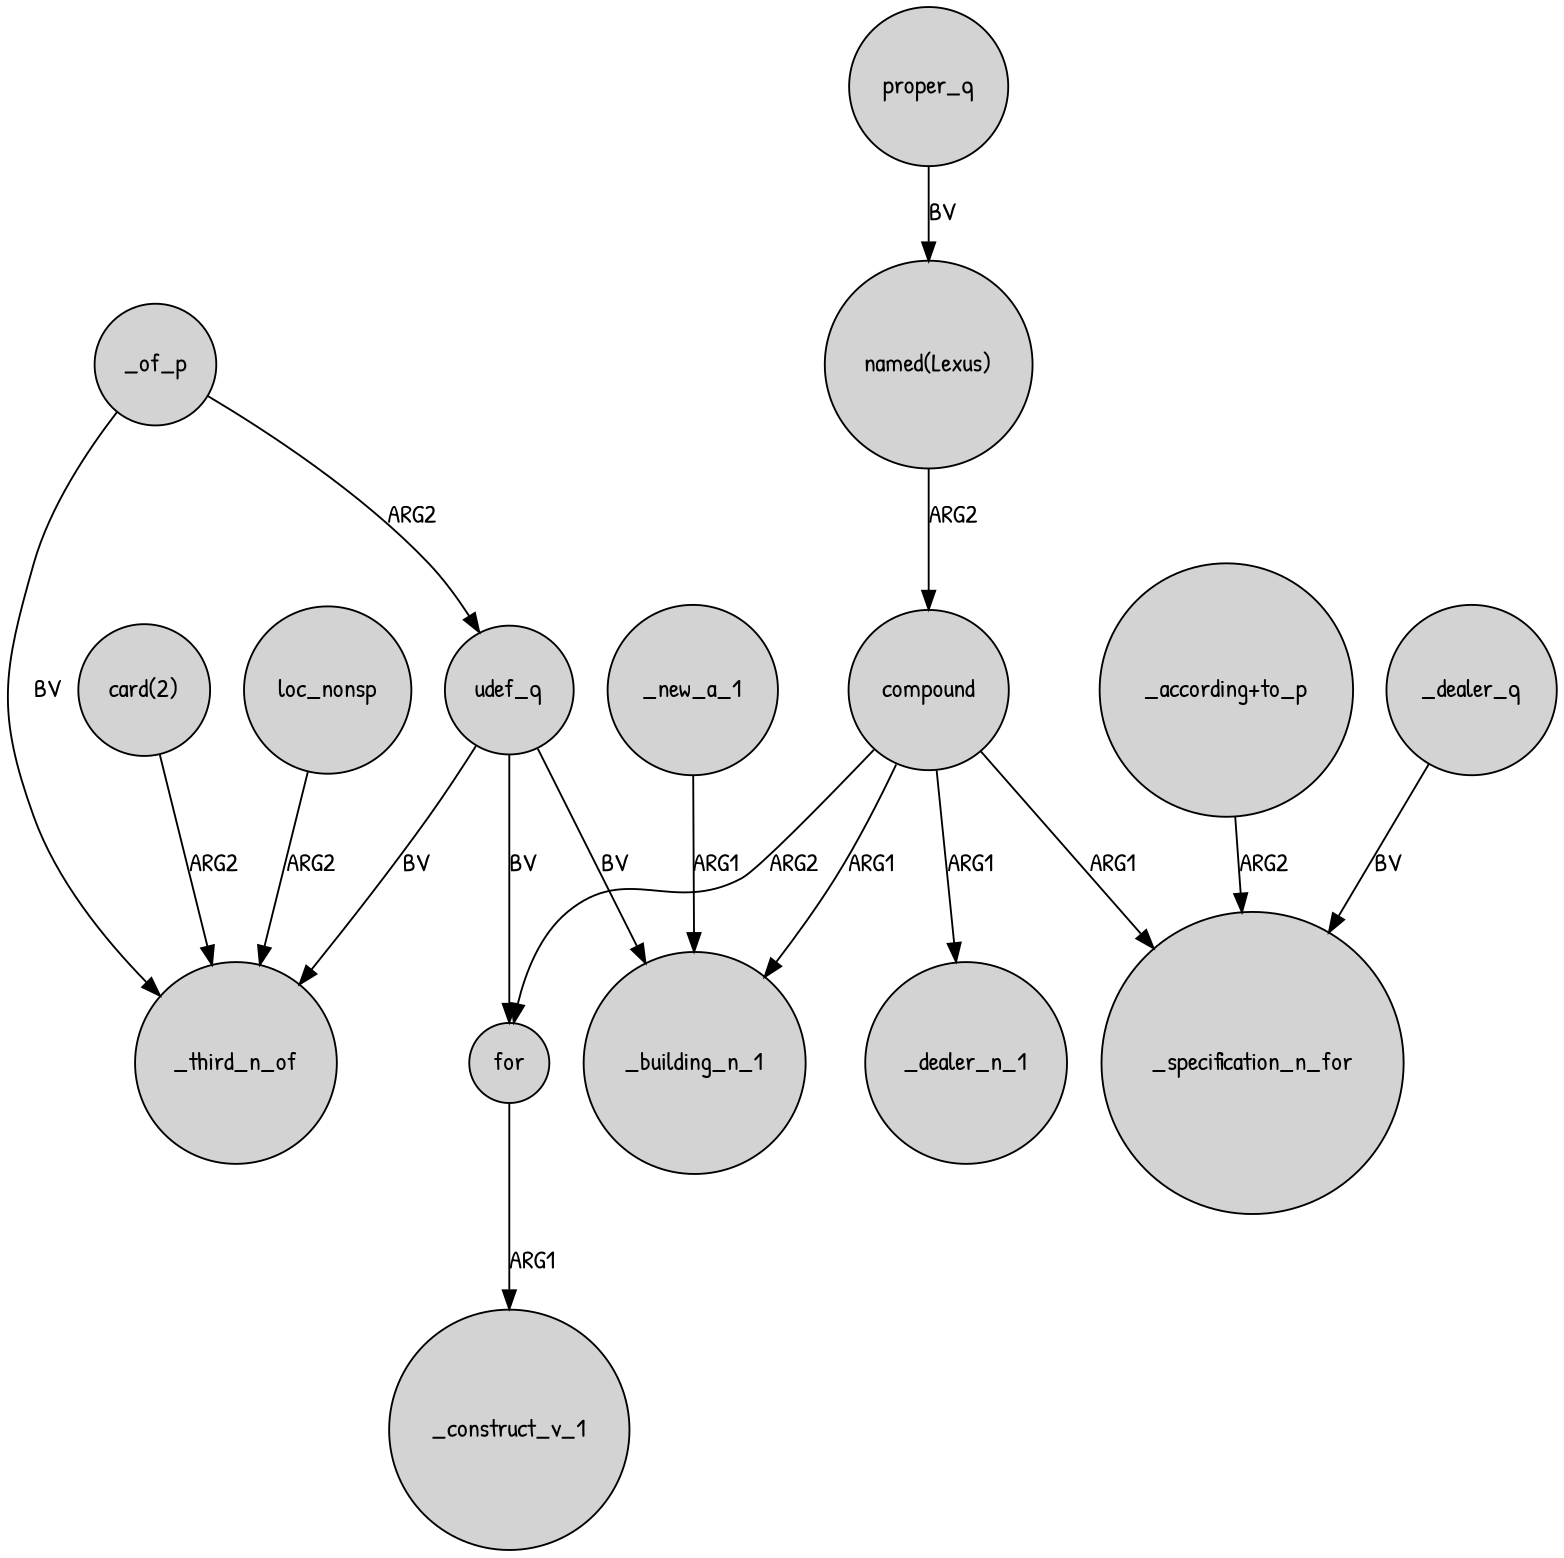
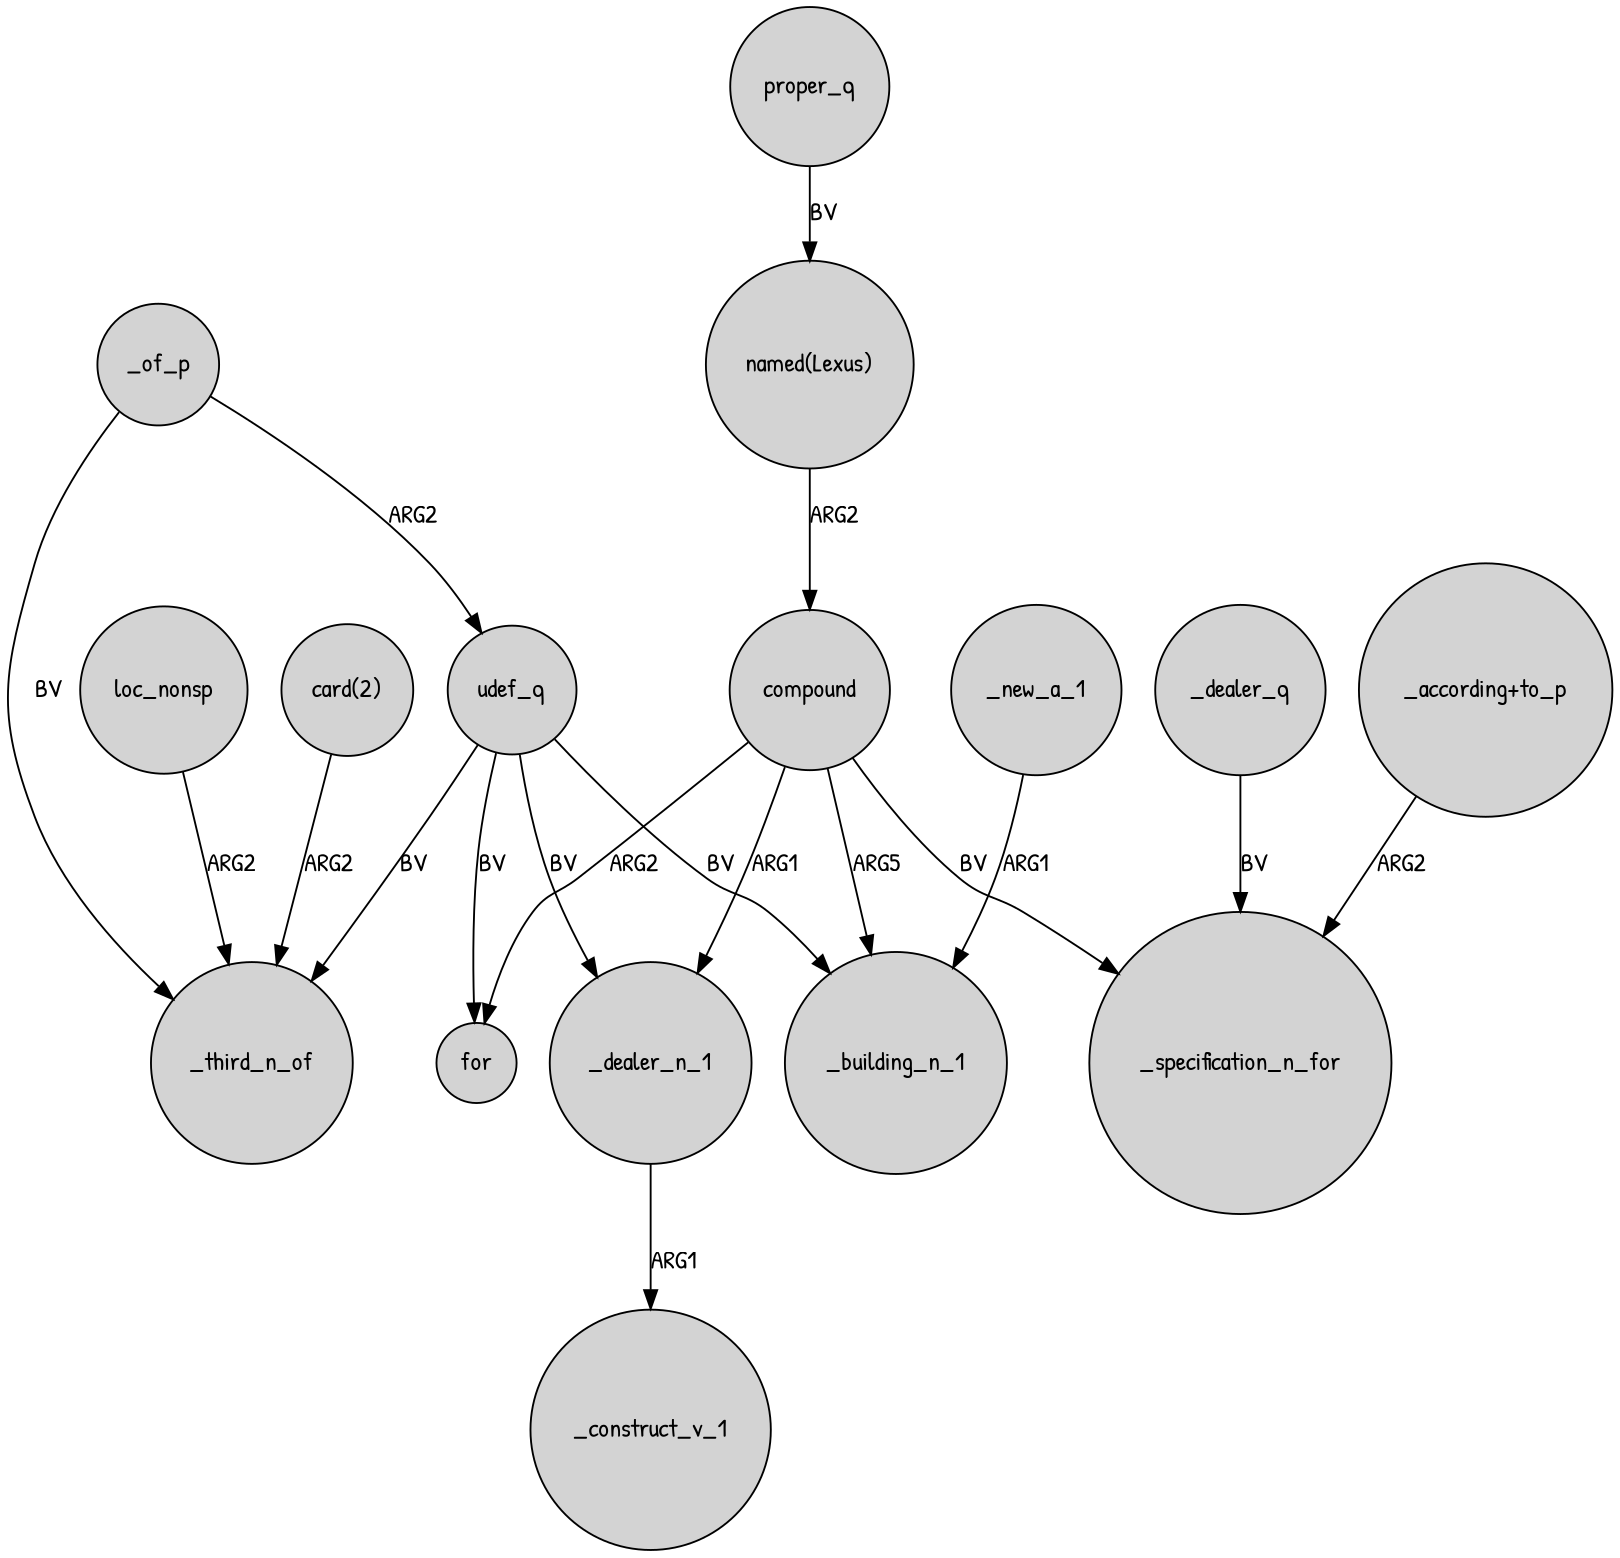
none -> (544, 861)
(872, 864) -> (877, 864)
(1113, 864) -> (974, 864)
(509, 1197) -> (651, 1227)
